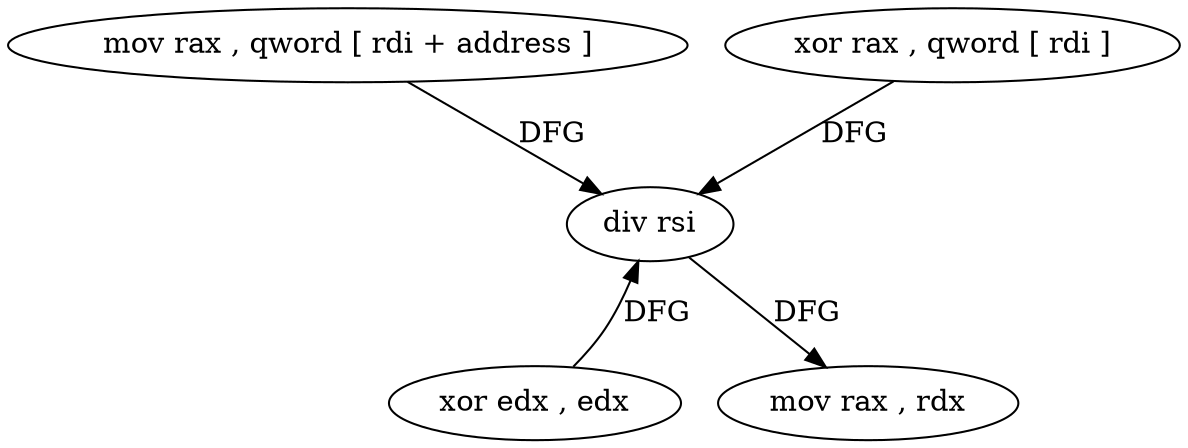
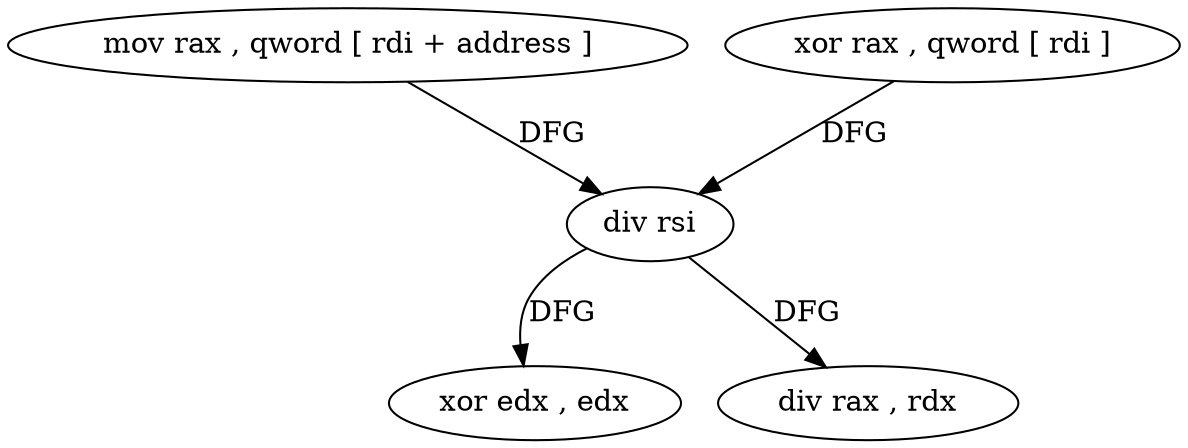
(606, 327) -> (537, 286)
(868, 403) -> (868, 403)
